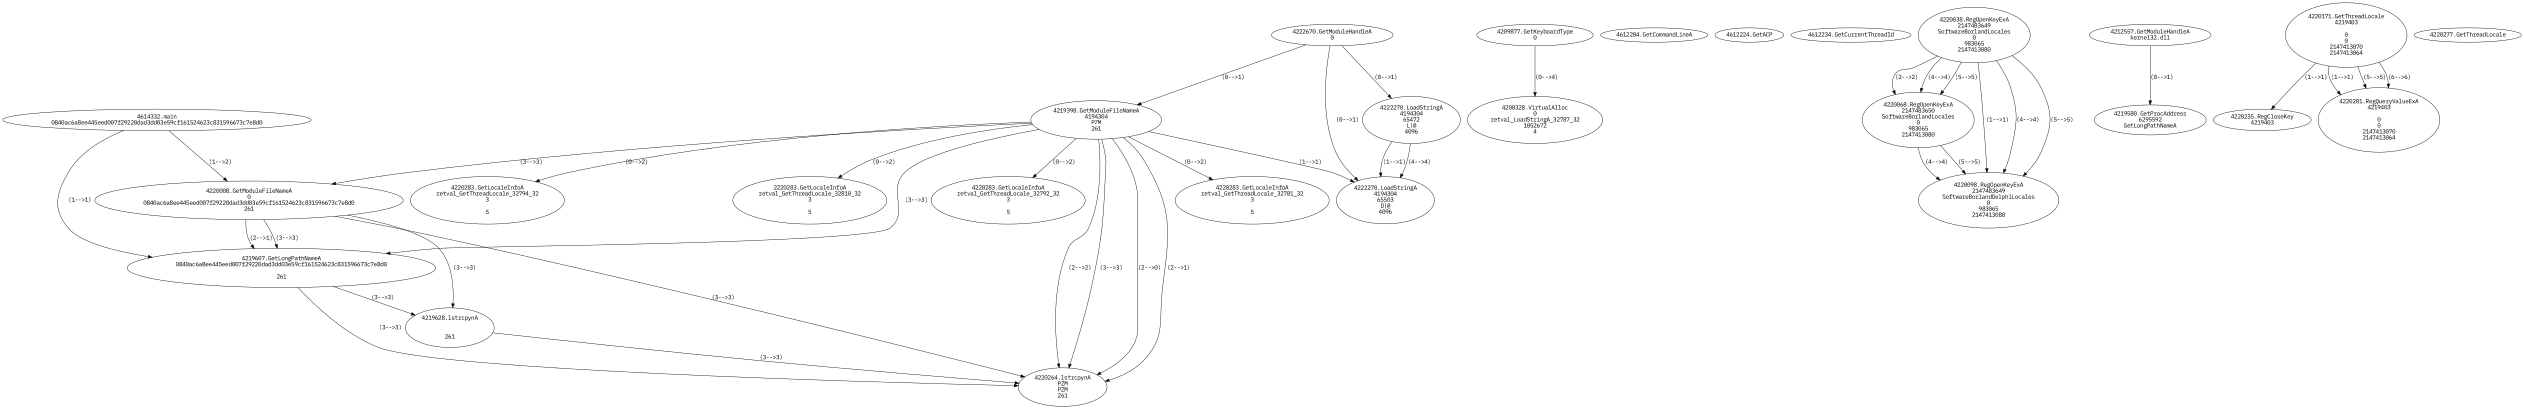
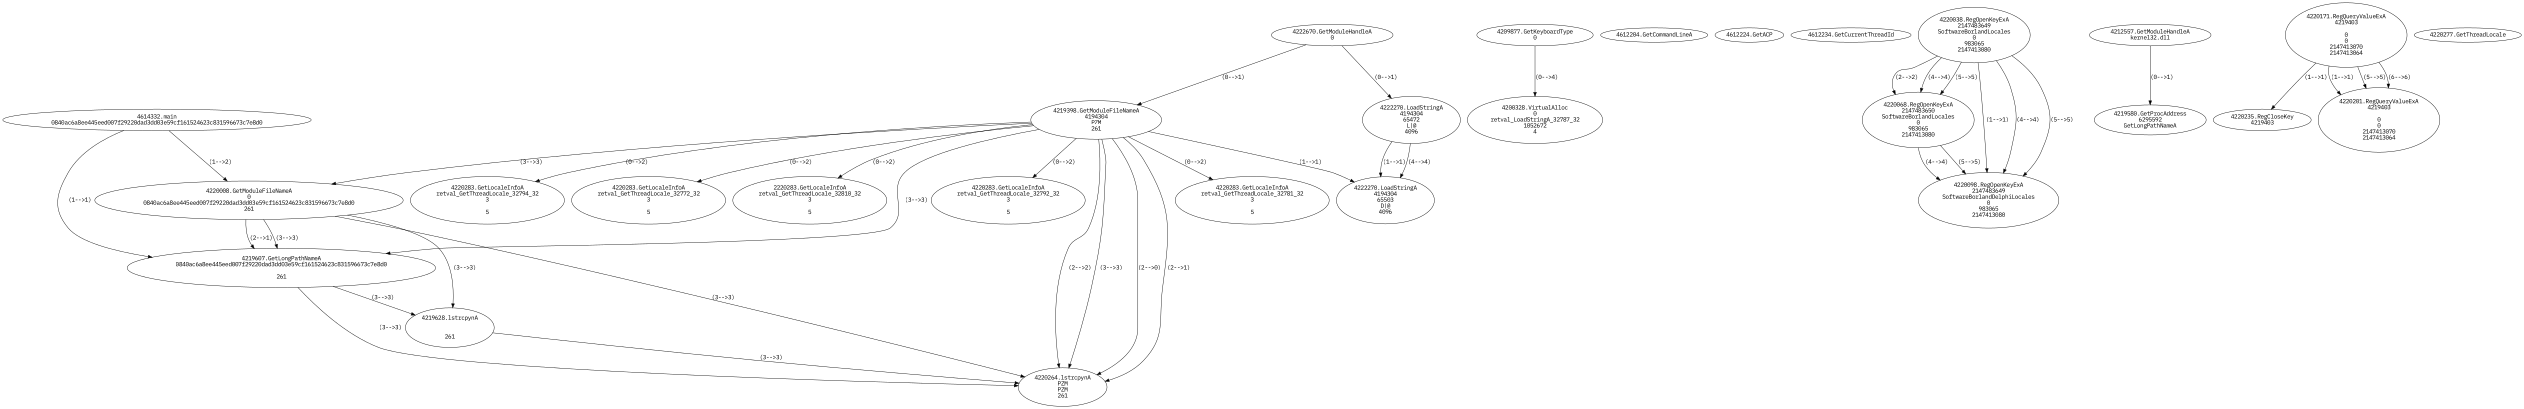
(2346, 35) -> (2346, 35)
(1327, 116) -> none
none -> (649, 200)
